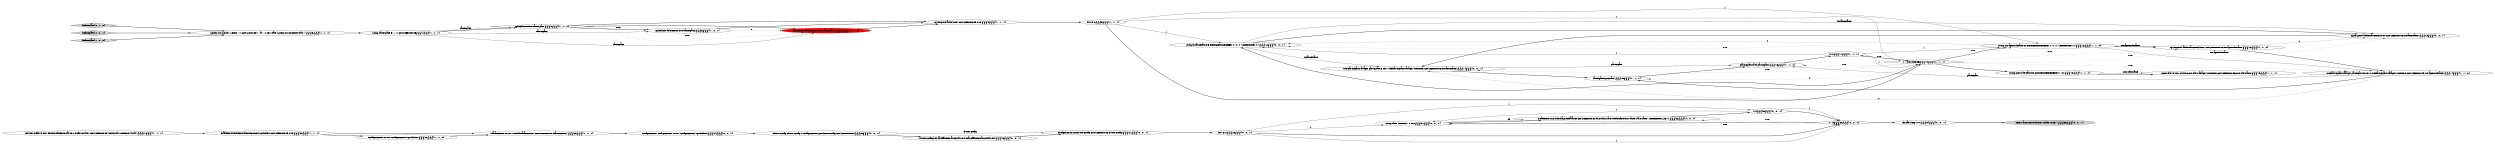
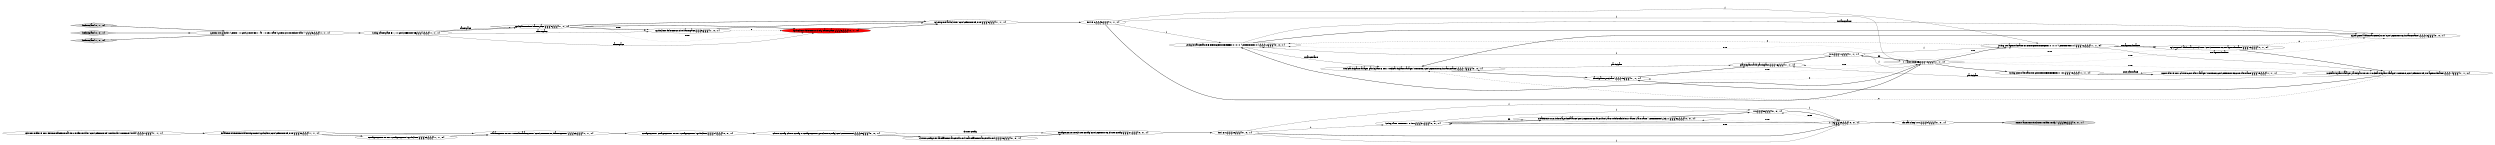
(1879, 56) -> (1879, 56)
none -> (1809, 117)
